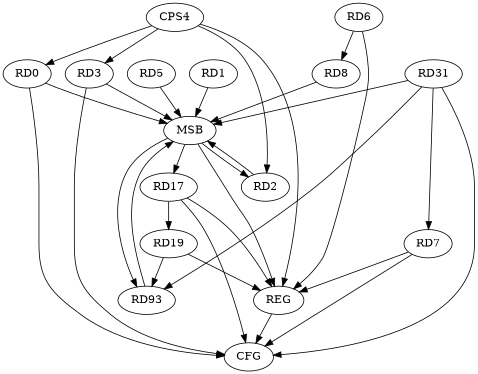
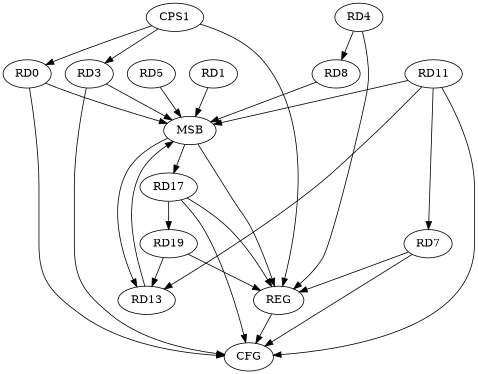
(175, 17) -> (175, 17)
(359, 17) -> (359, 17)
(434, 74) -> (434, 74)
(265, 187) -> none
(147, 300) -> (147, 300)
